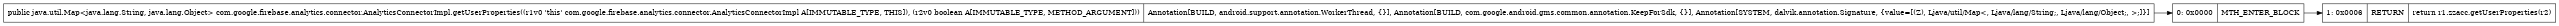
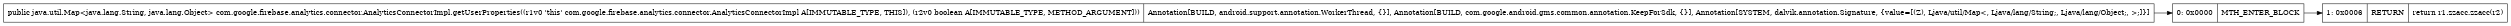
(2482, 13) -> (2458, 13)
